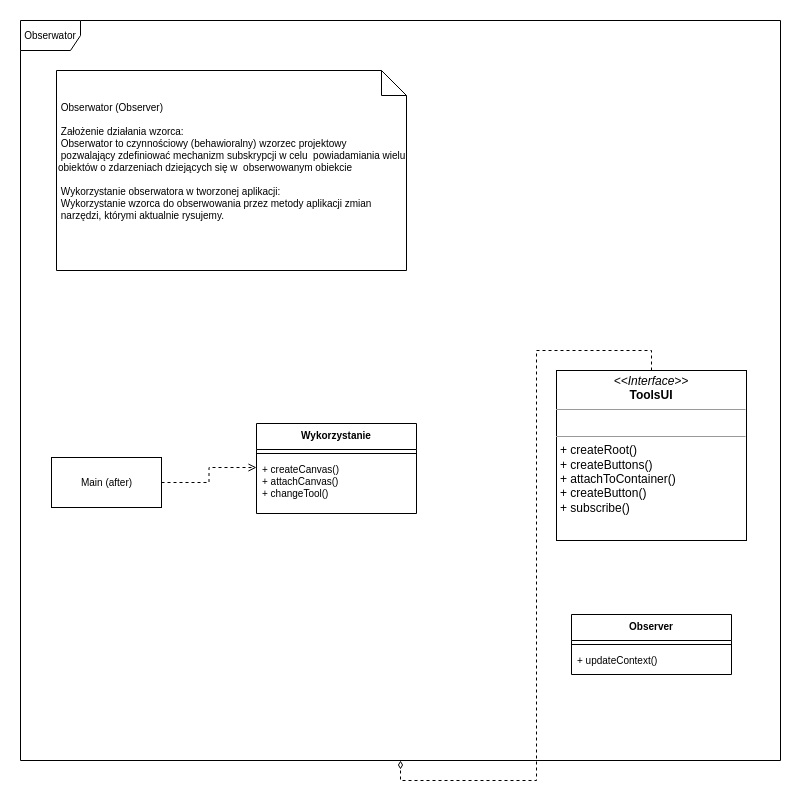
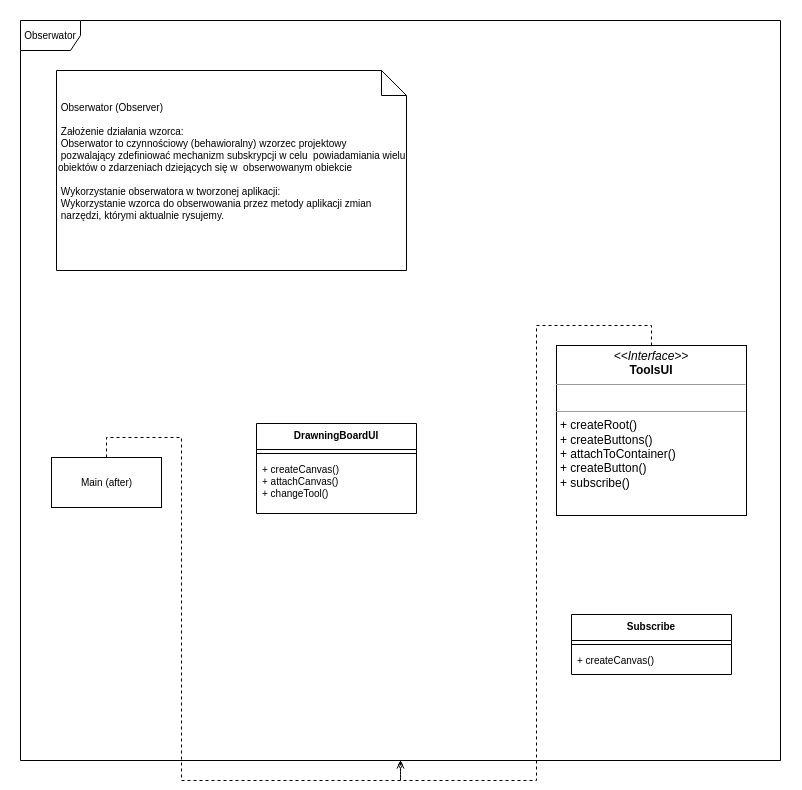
(336, 436) -> (336, 436)
(652, 456) -> (652, 431)
(209, 477) -> (182, 670)
(651, 627) -> (651, 627)
(623, 661) -> (621, 661)
